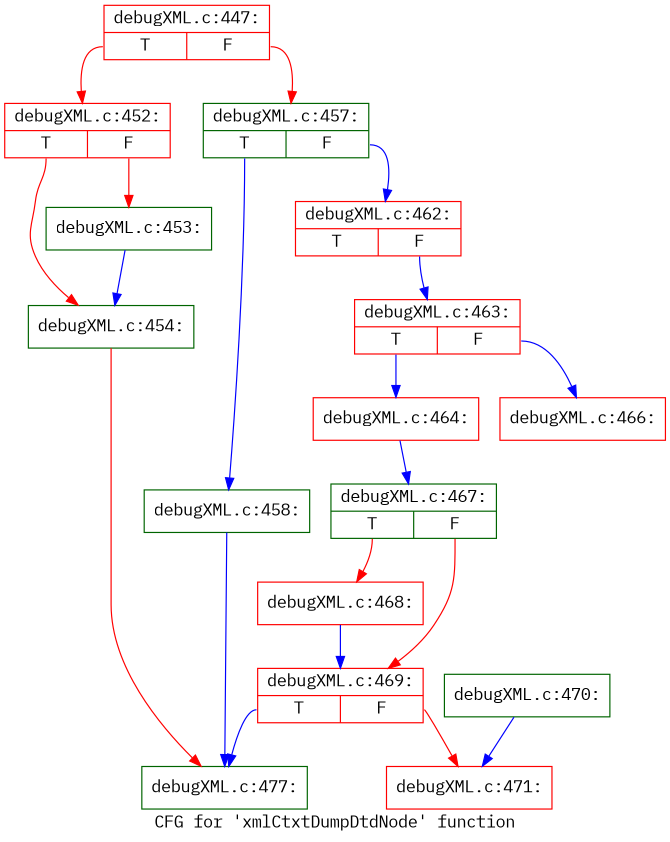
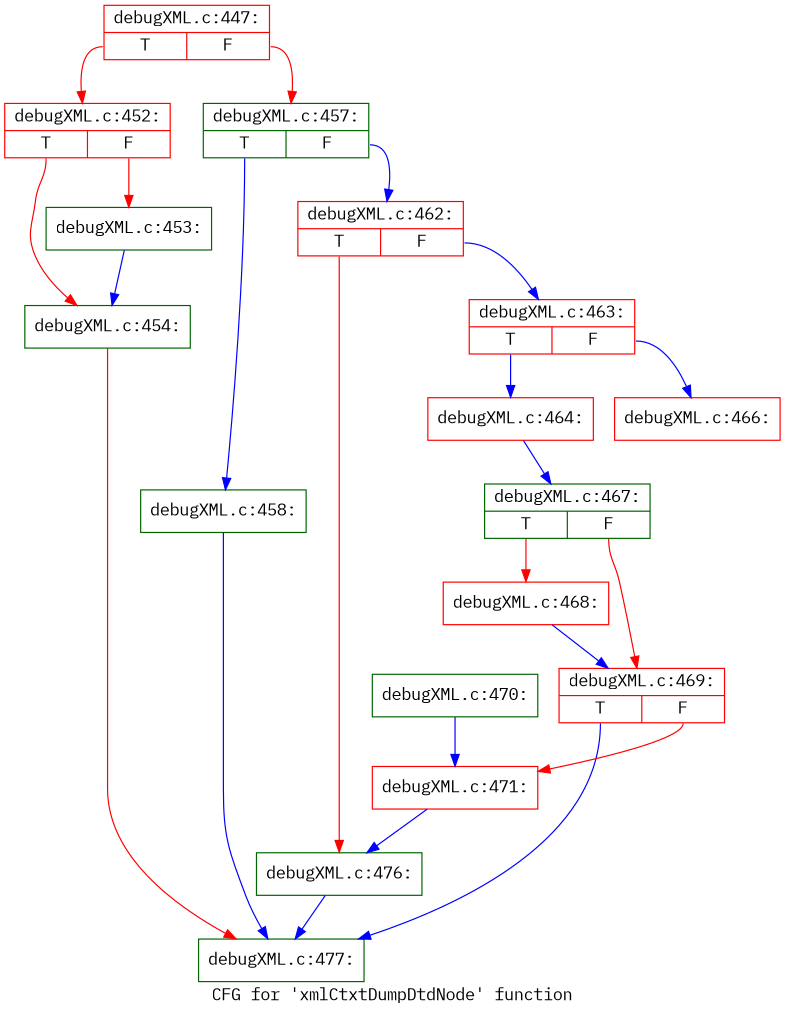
none -> (339, 874)
